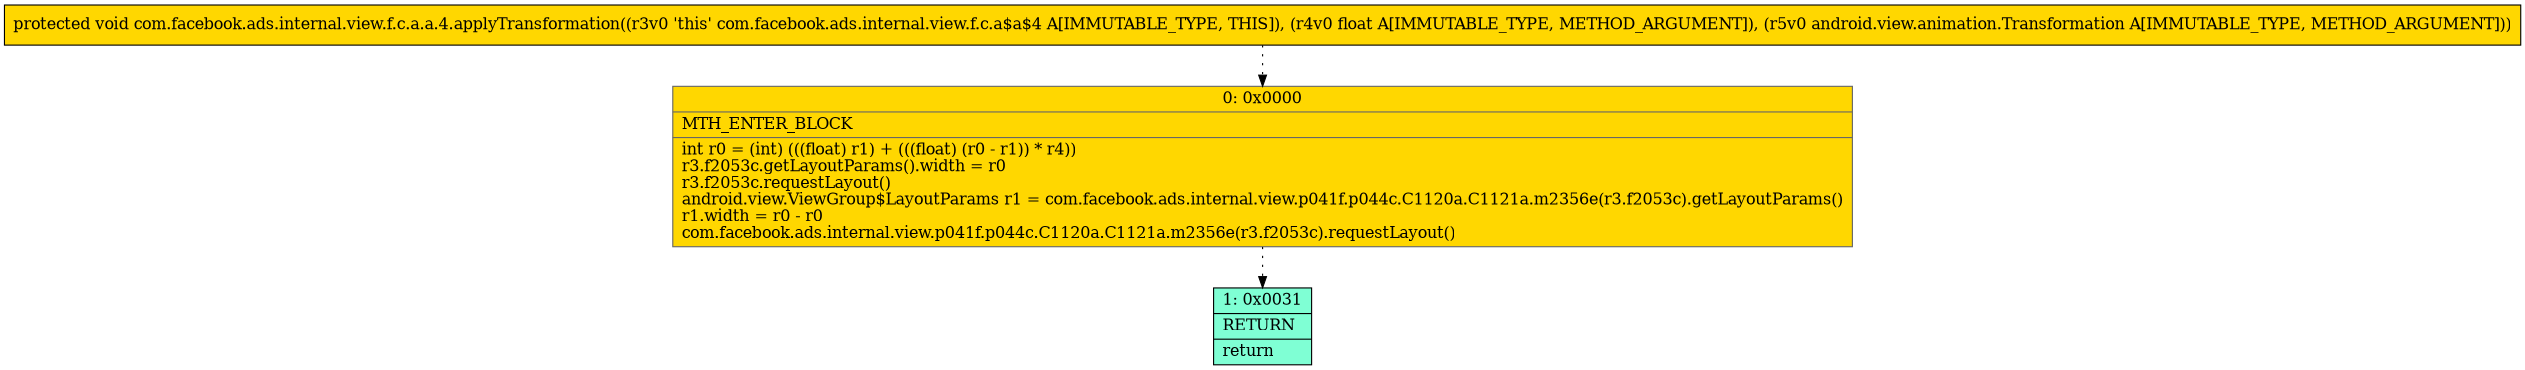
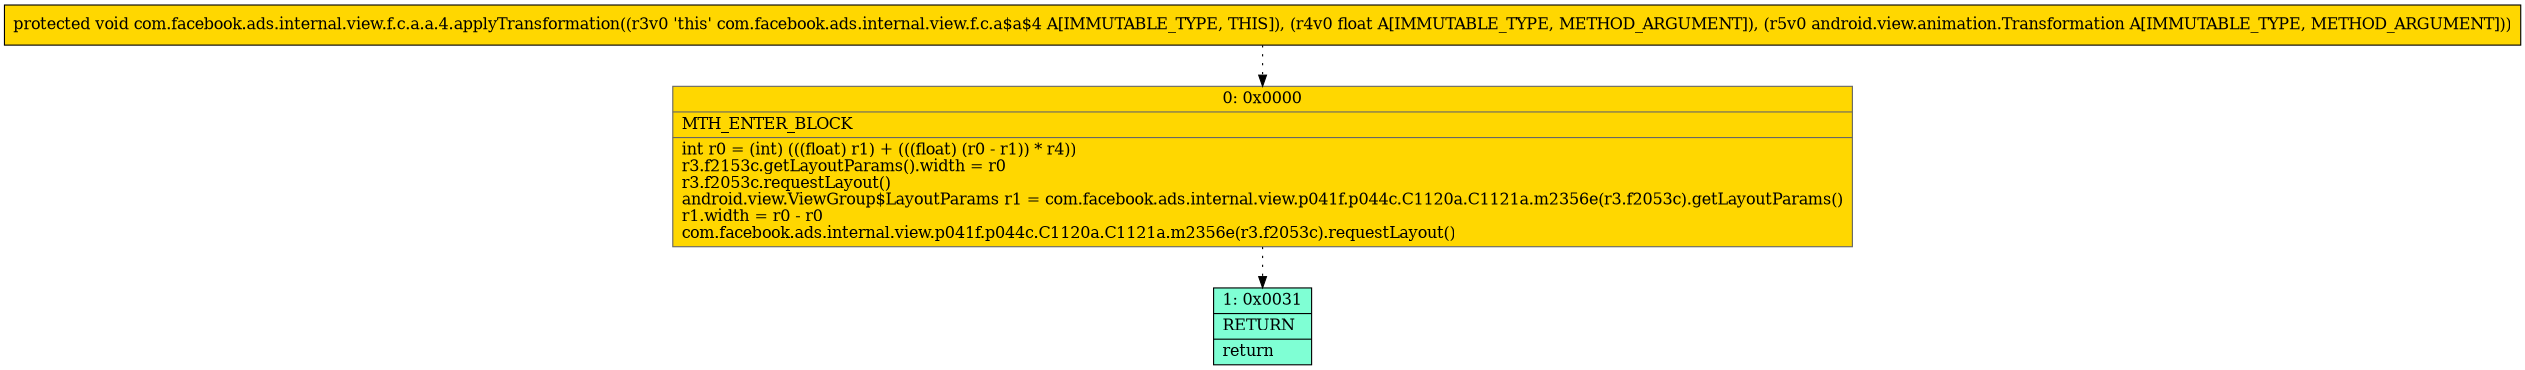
(844, 167) -> (844, 167)
